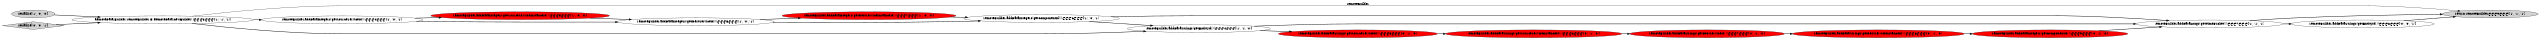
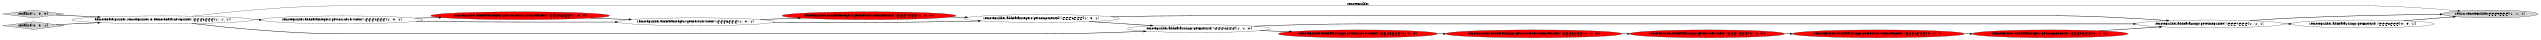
(33, 14) -> (33, 14)
